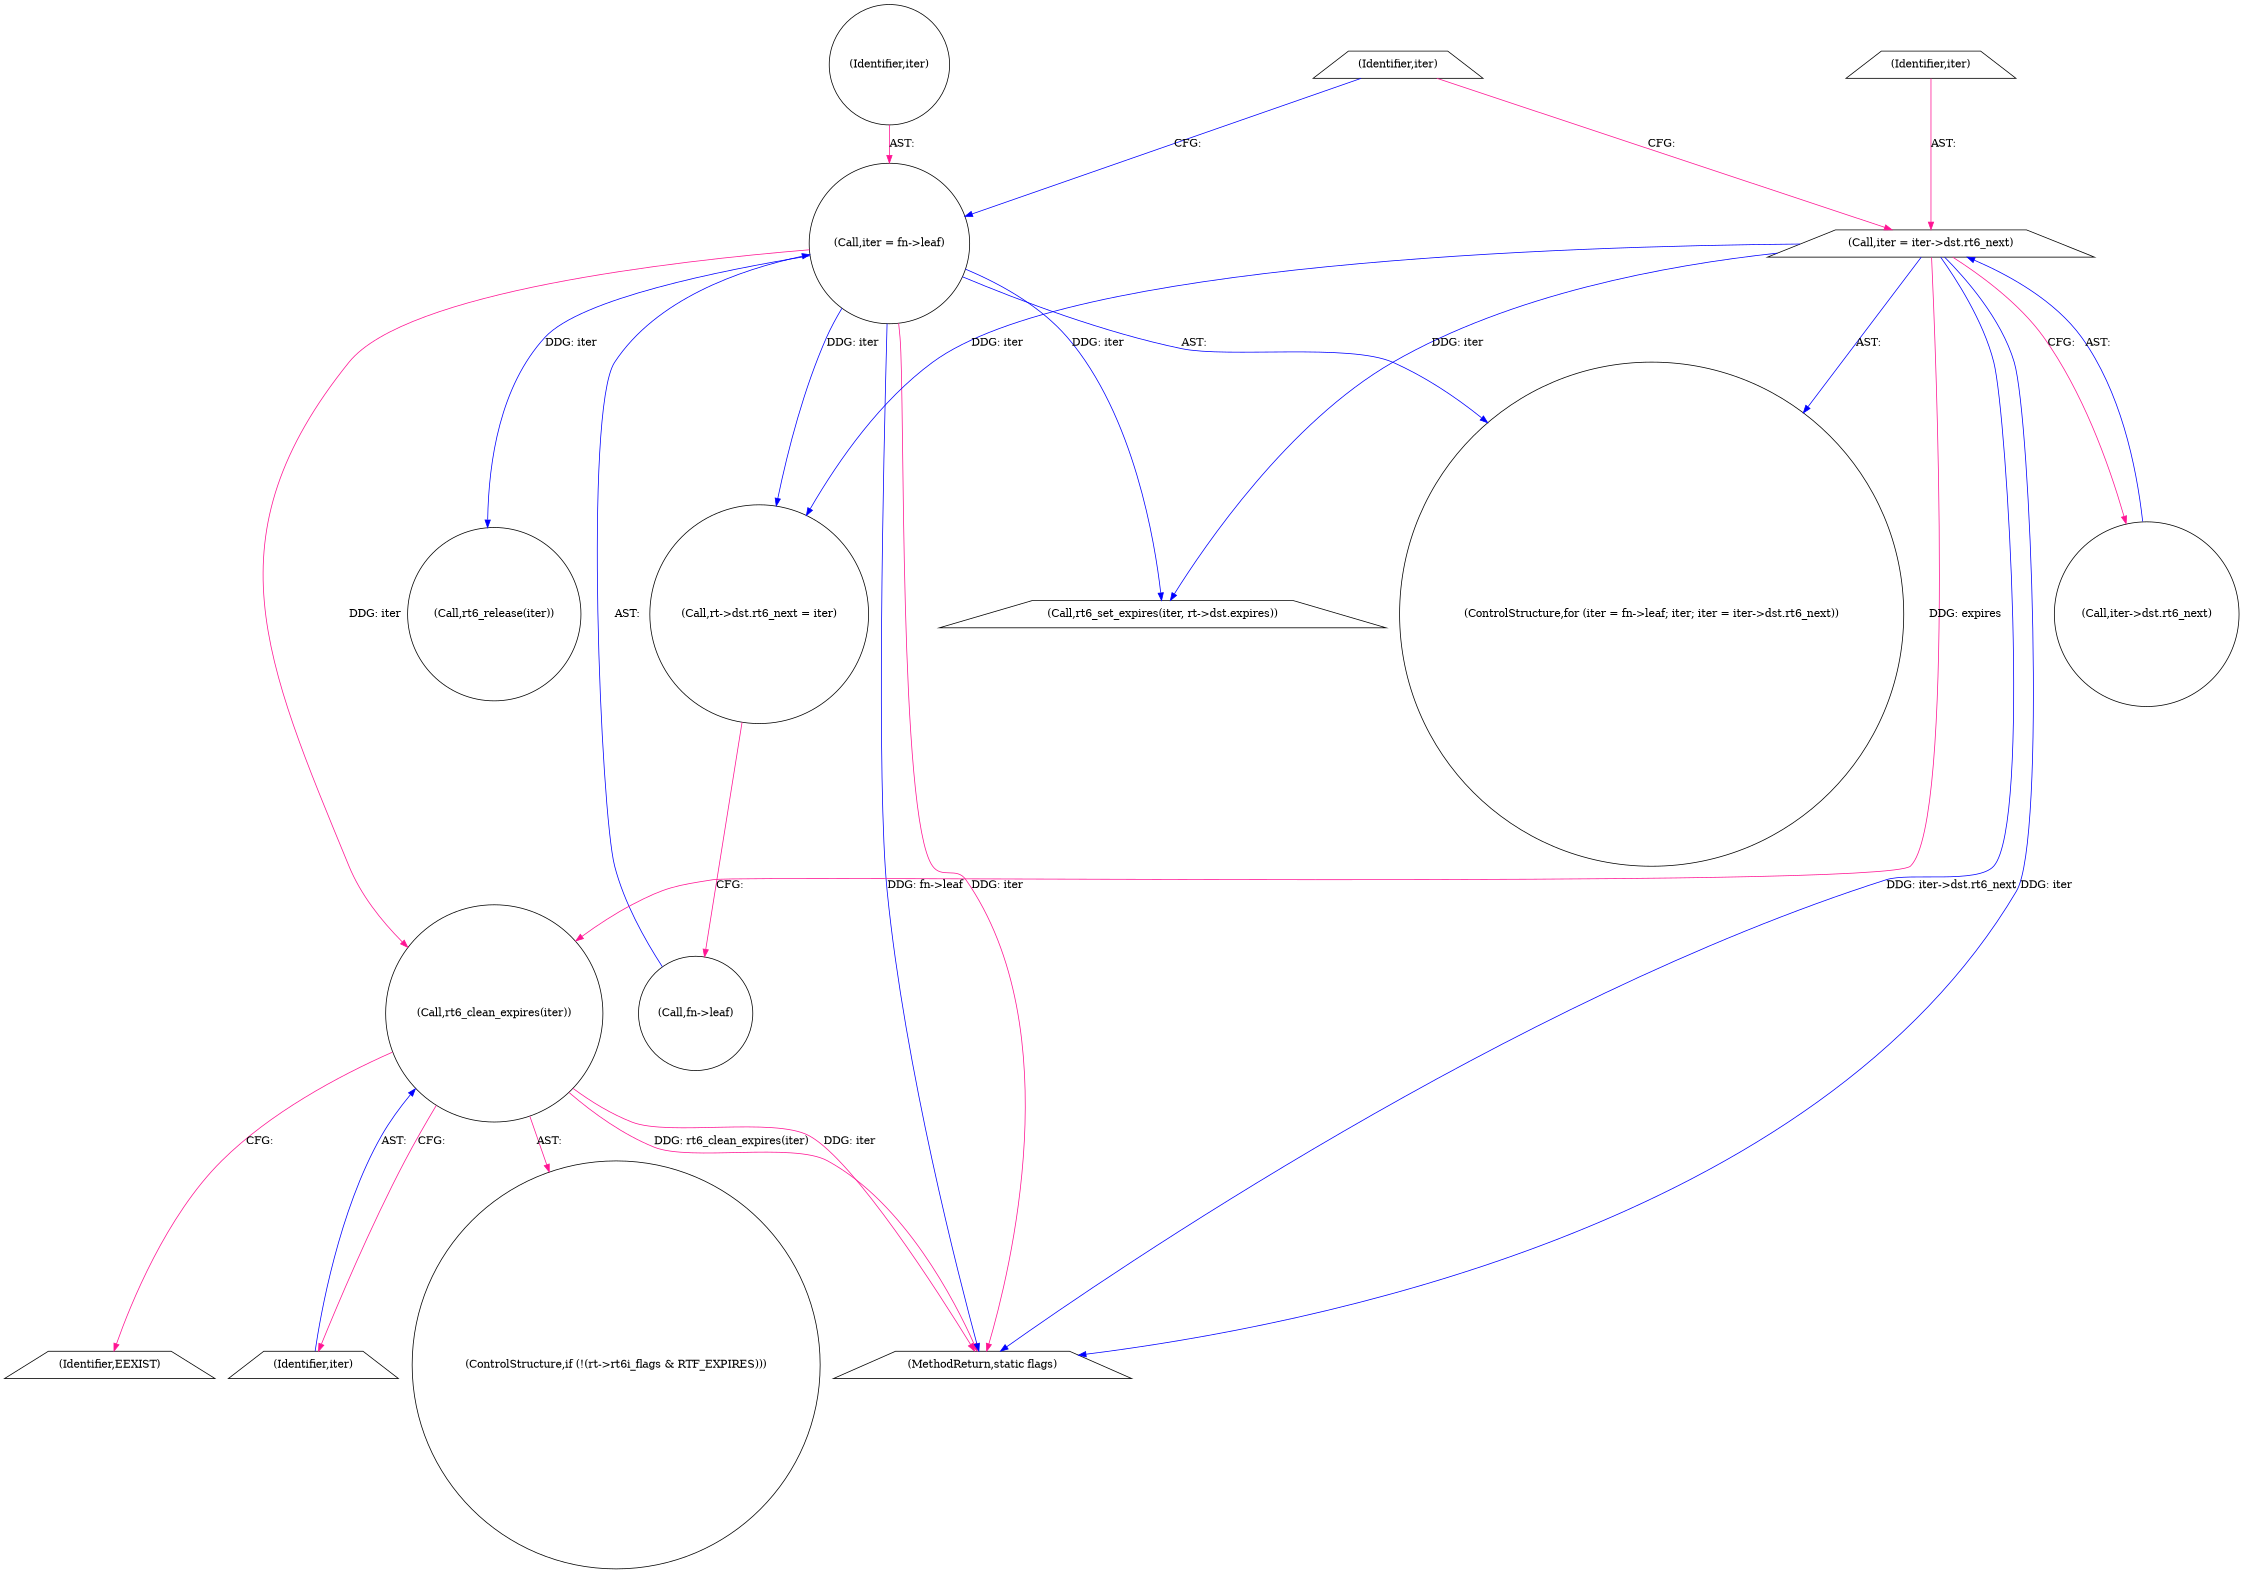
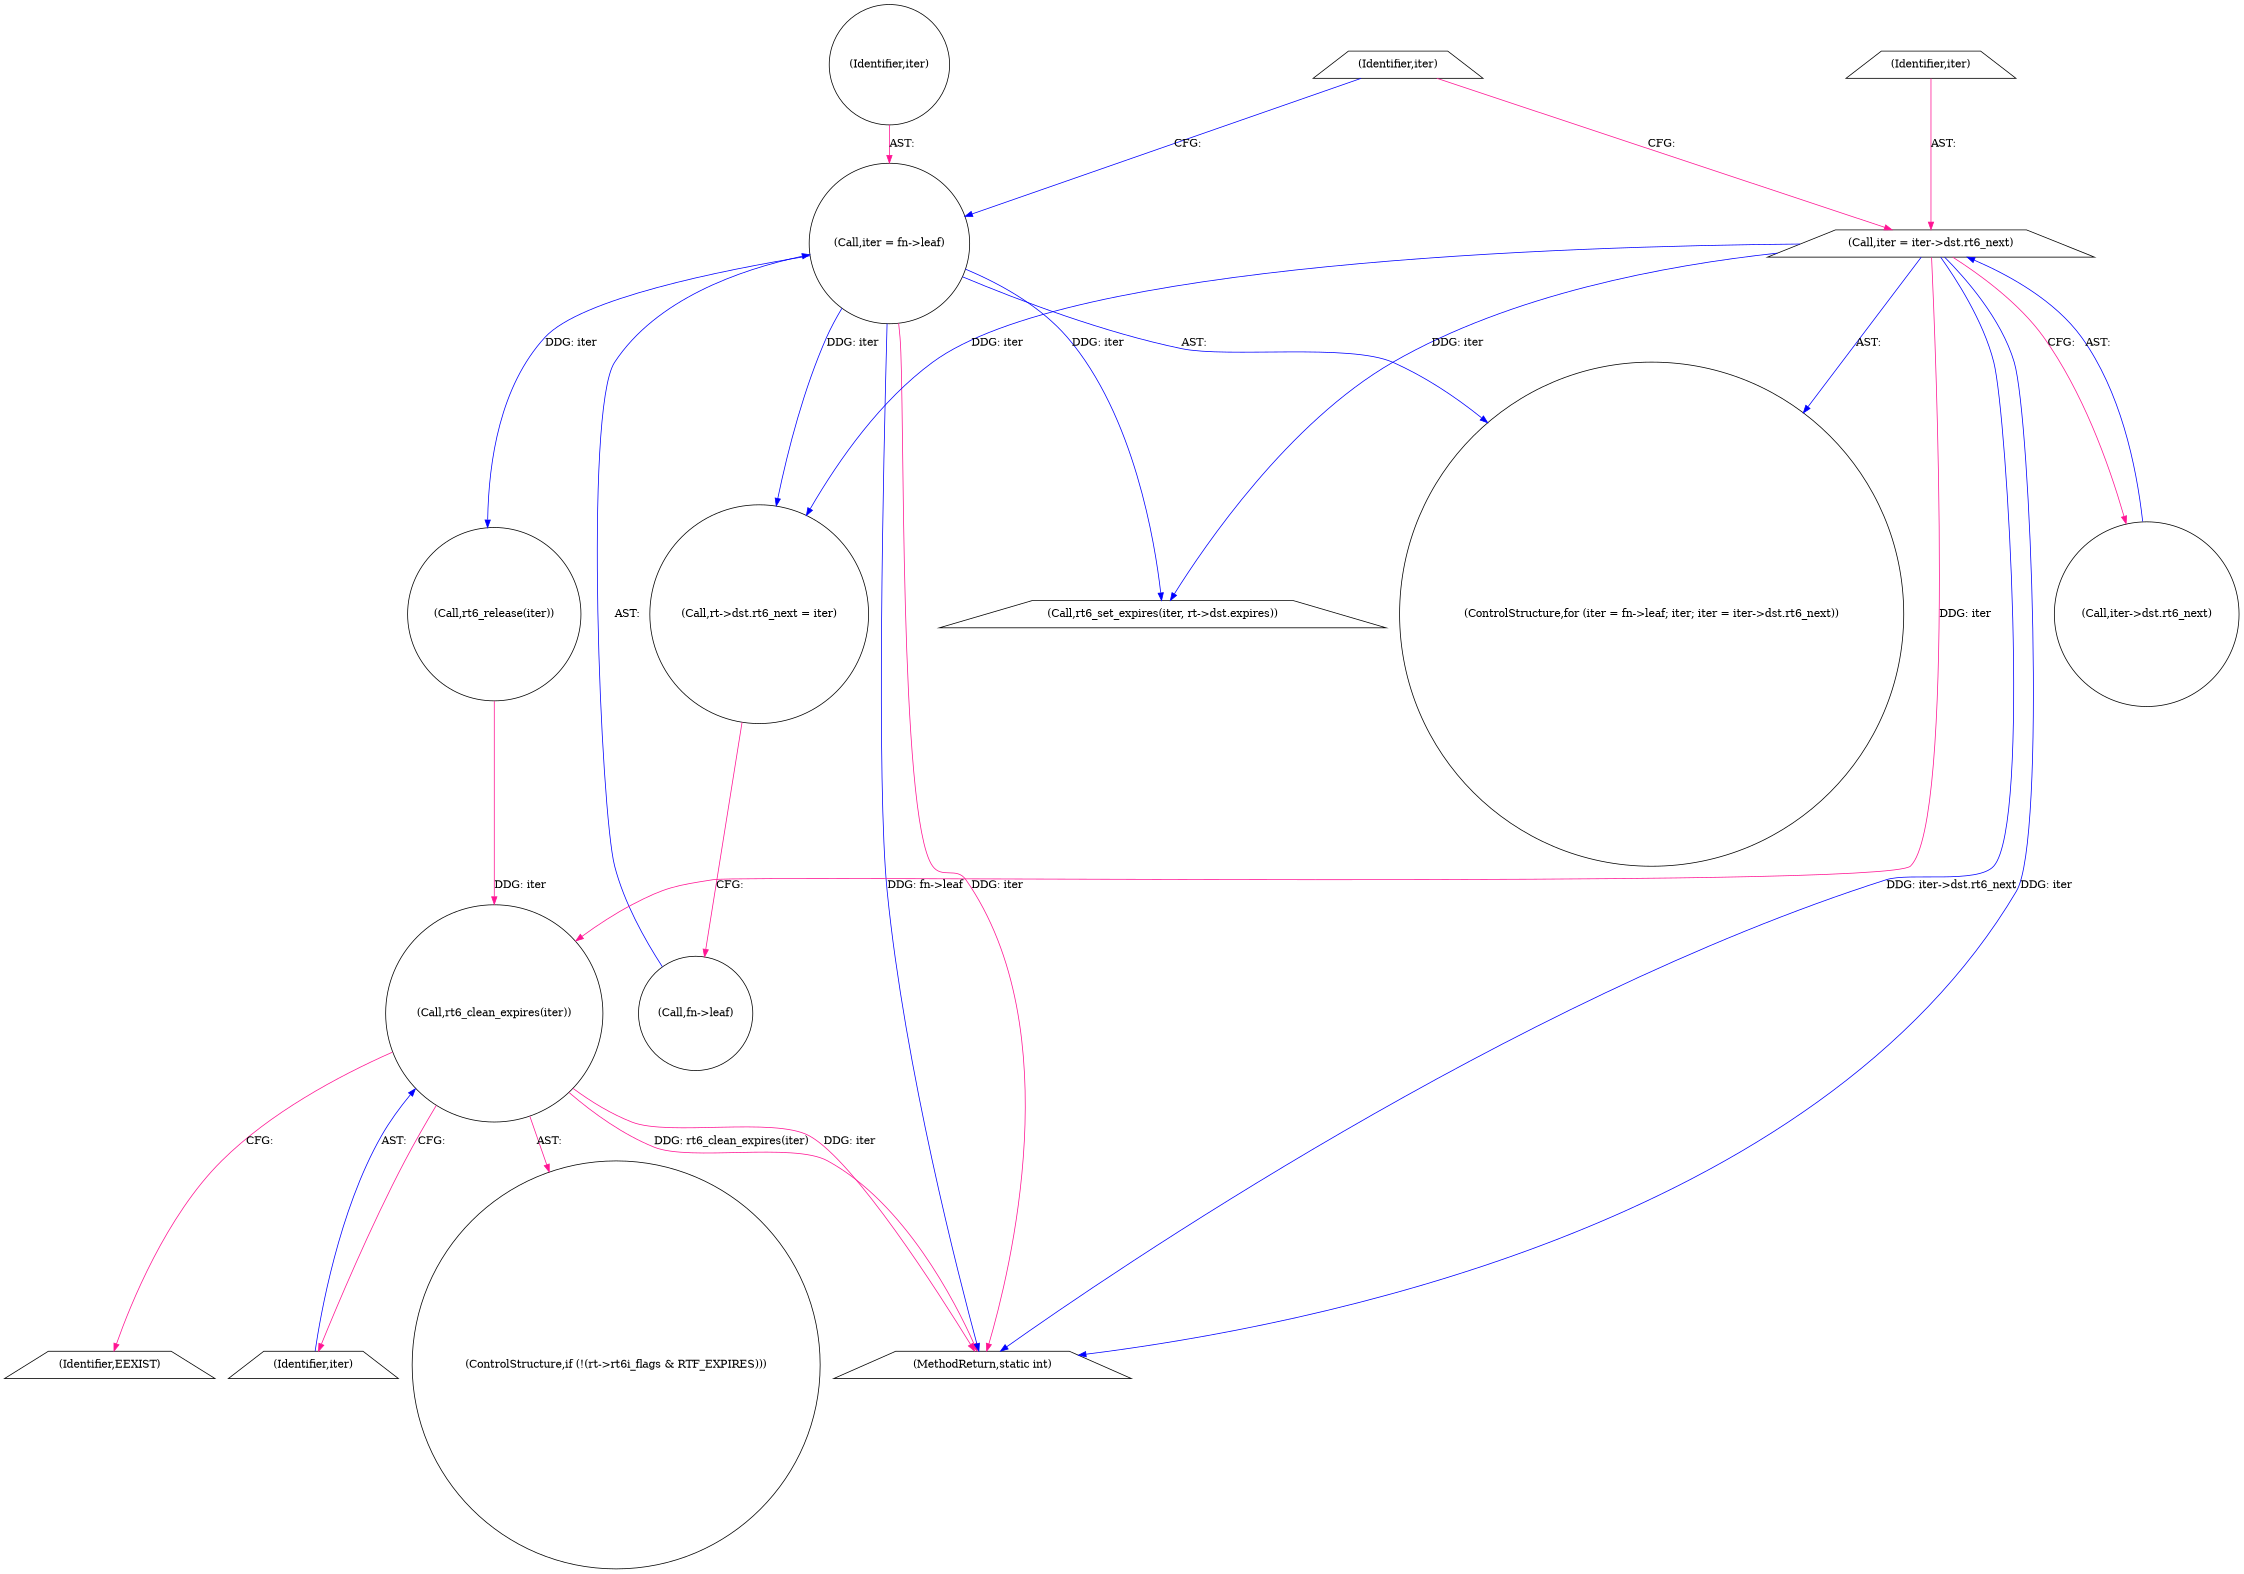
(306, 425) -> (494, 799)
(1965, 614) -> (1965, 614)
(983, 1365) -> (983, 1365)
